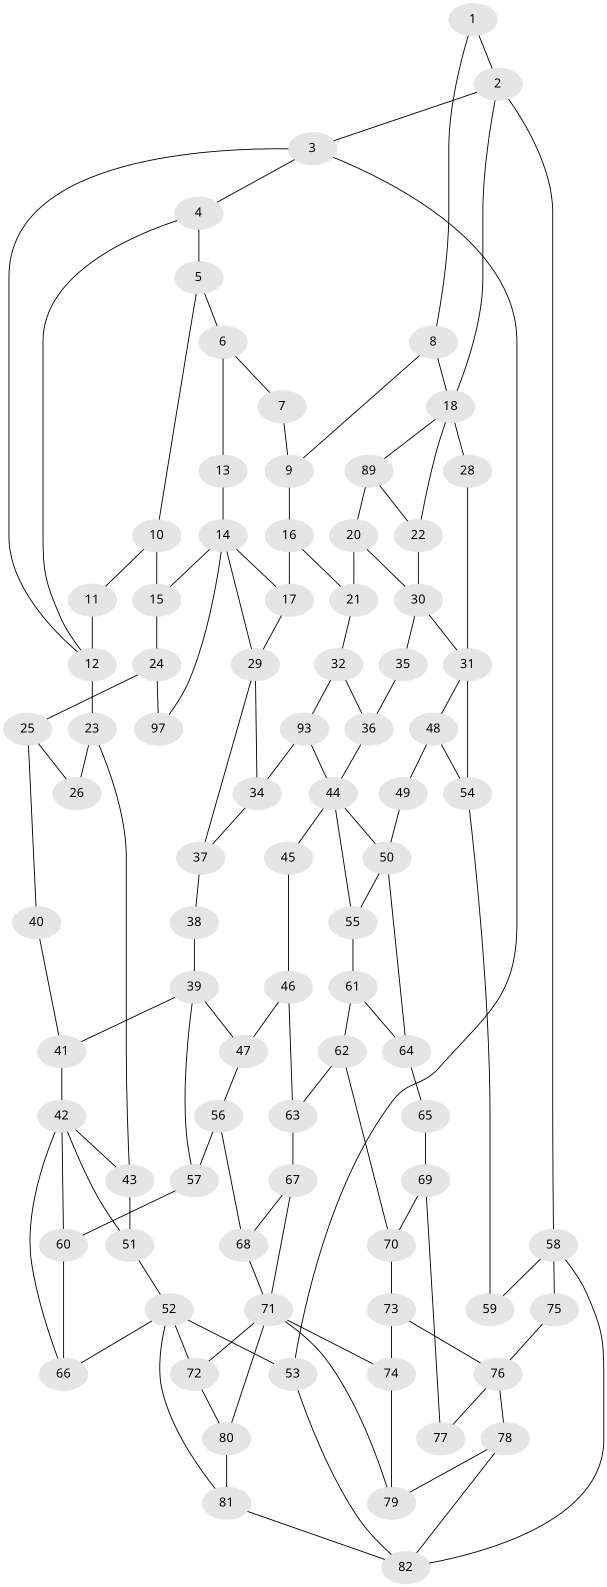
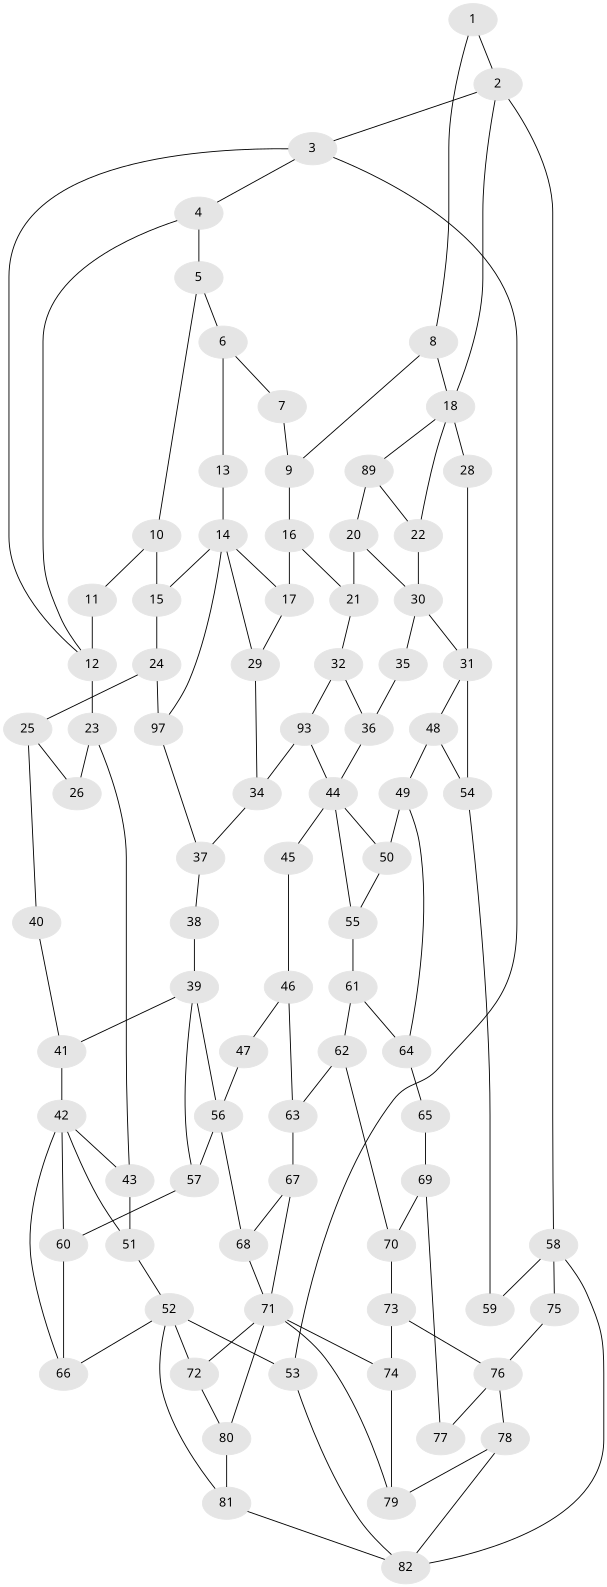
(228, 761) -> (180, 794)
(397, 955) -> (423, 922)
(219, 1019) -> (206, 1052)
